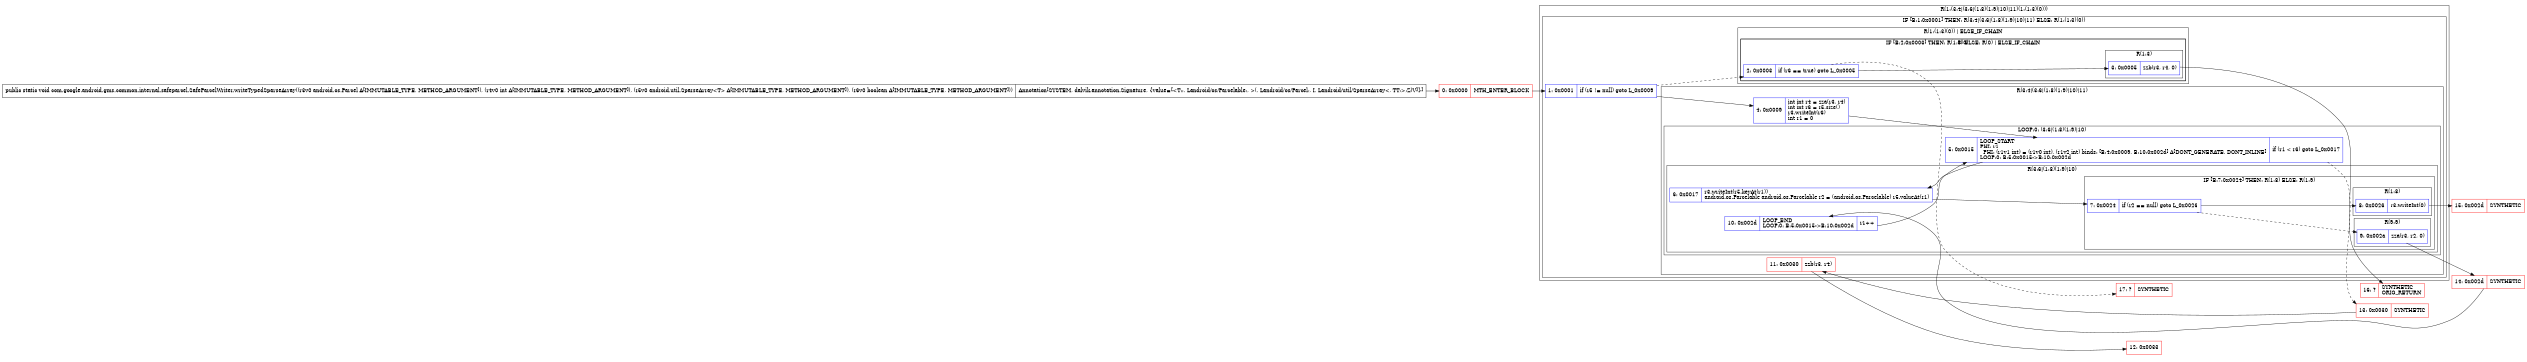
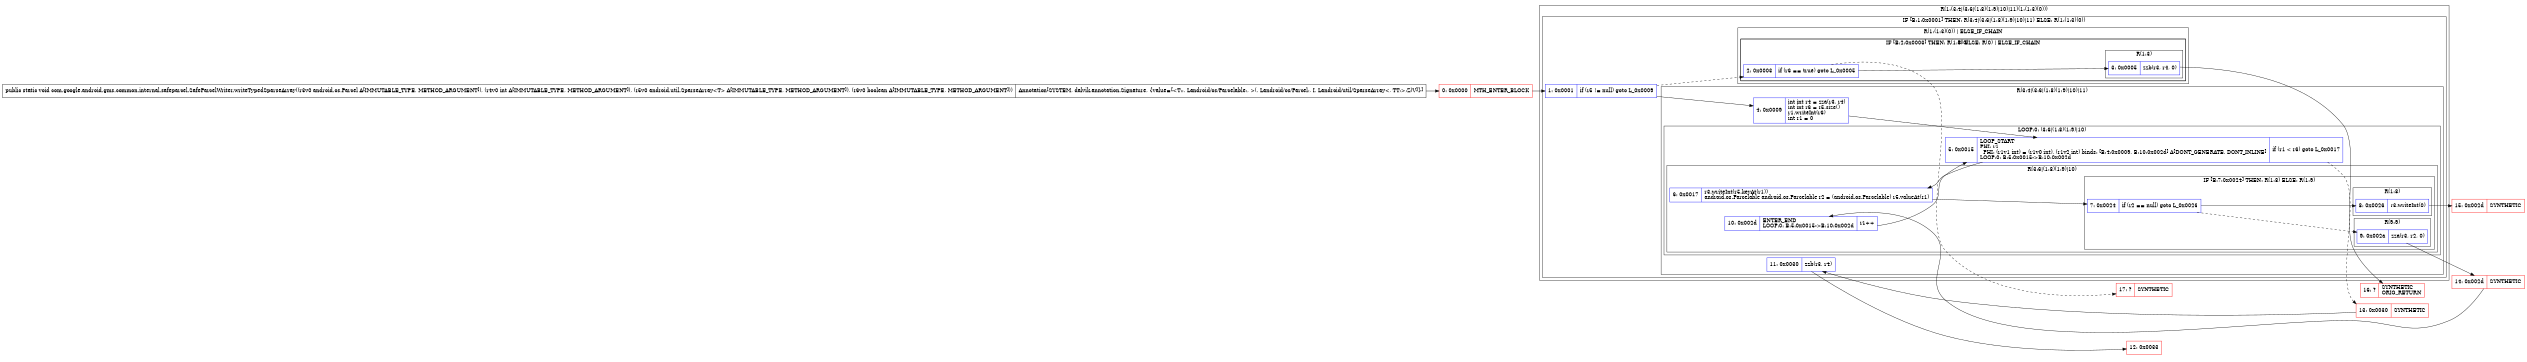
(1807, 113) -> (1807, 113)
(1778, 221) -> (1780, 221)
(1801, 265) -> (1801, 265)
